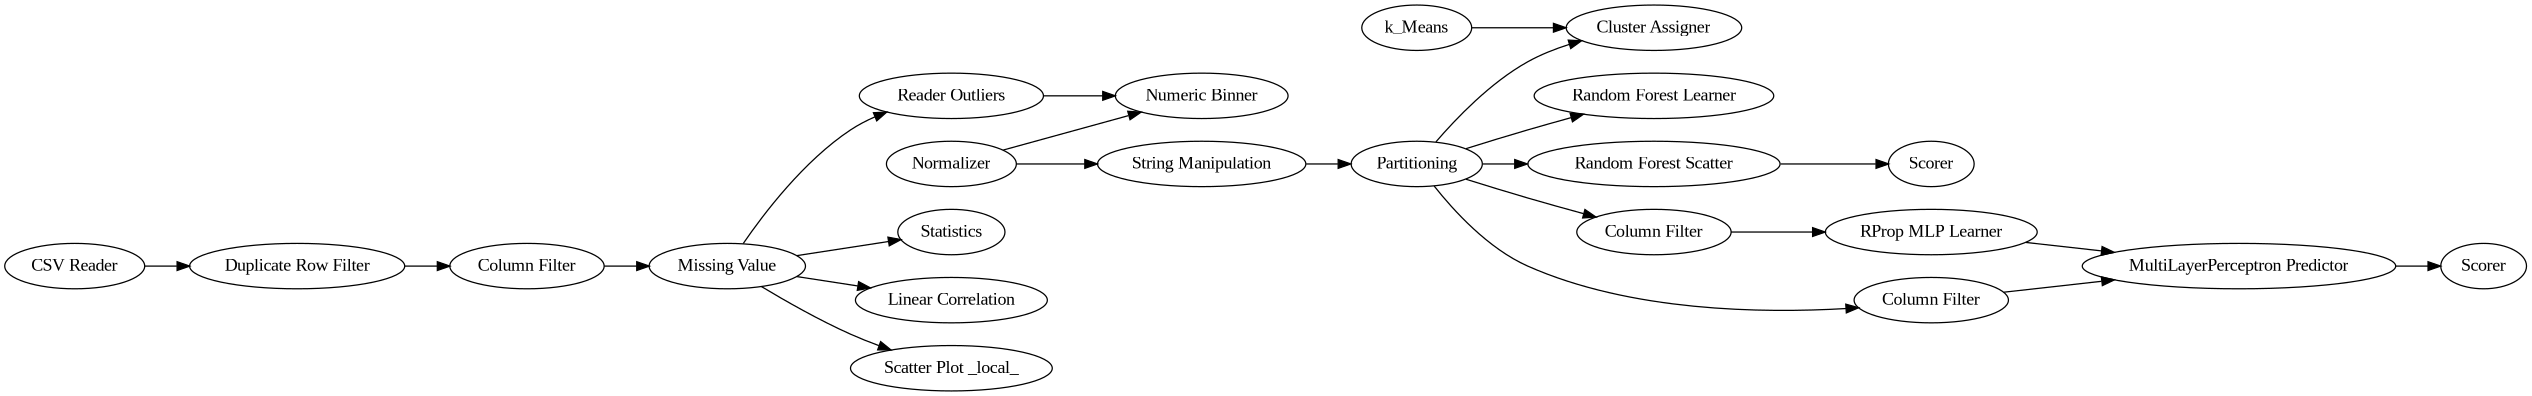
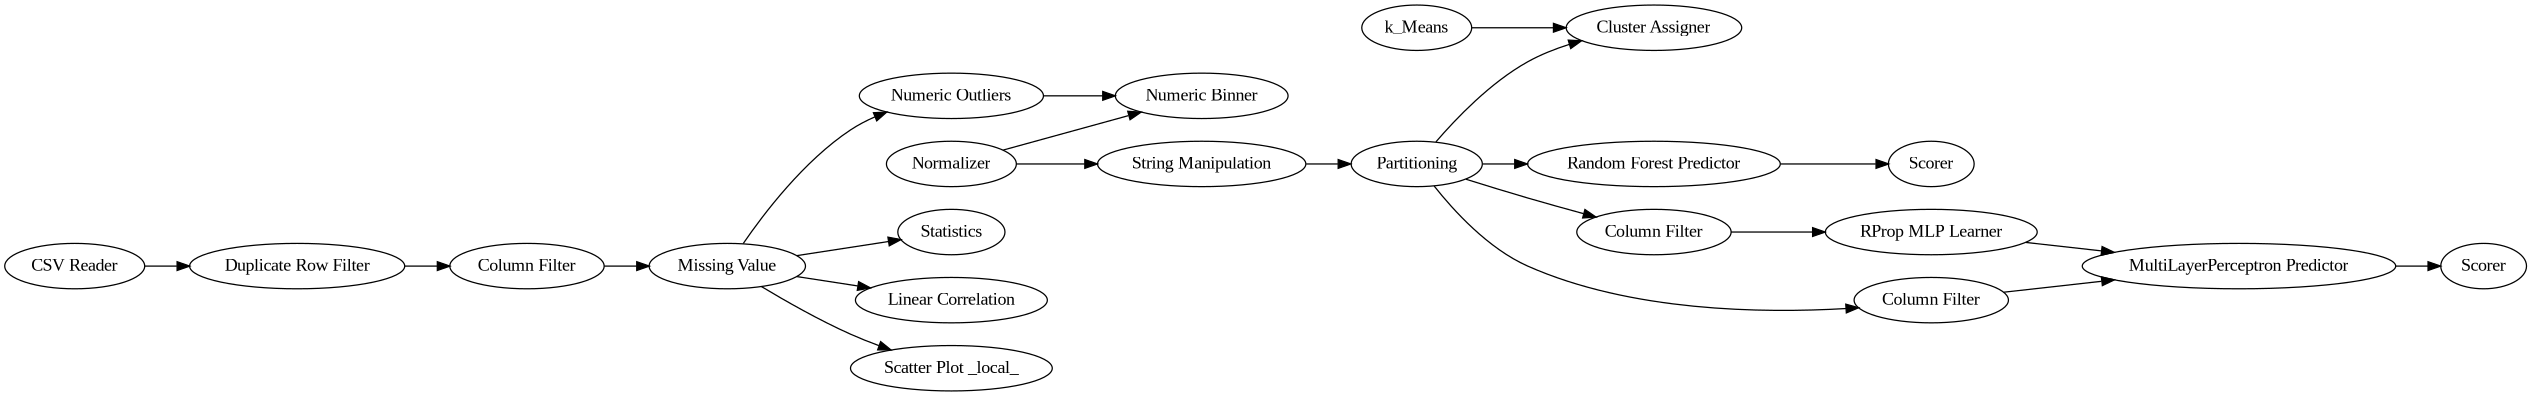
(951, 96) -> (951, 96)
(1654, 96) -> none
(1654, 164) -> (1654, 164)
